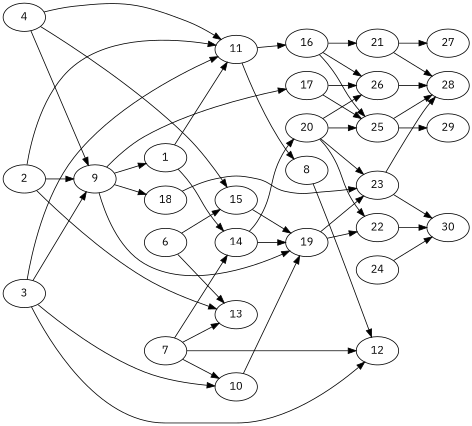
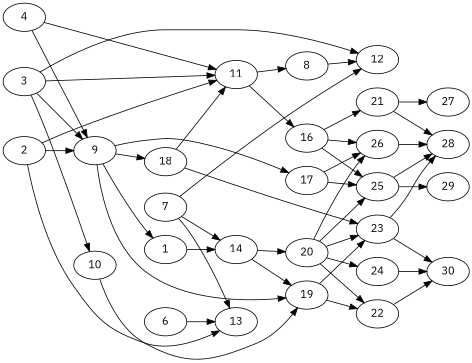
(199, 107) -> (198, 121)
(236, 200) -> none
none -> (337, 261)
(197, 367) -> none
